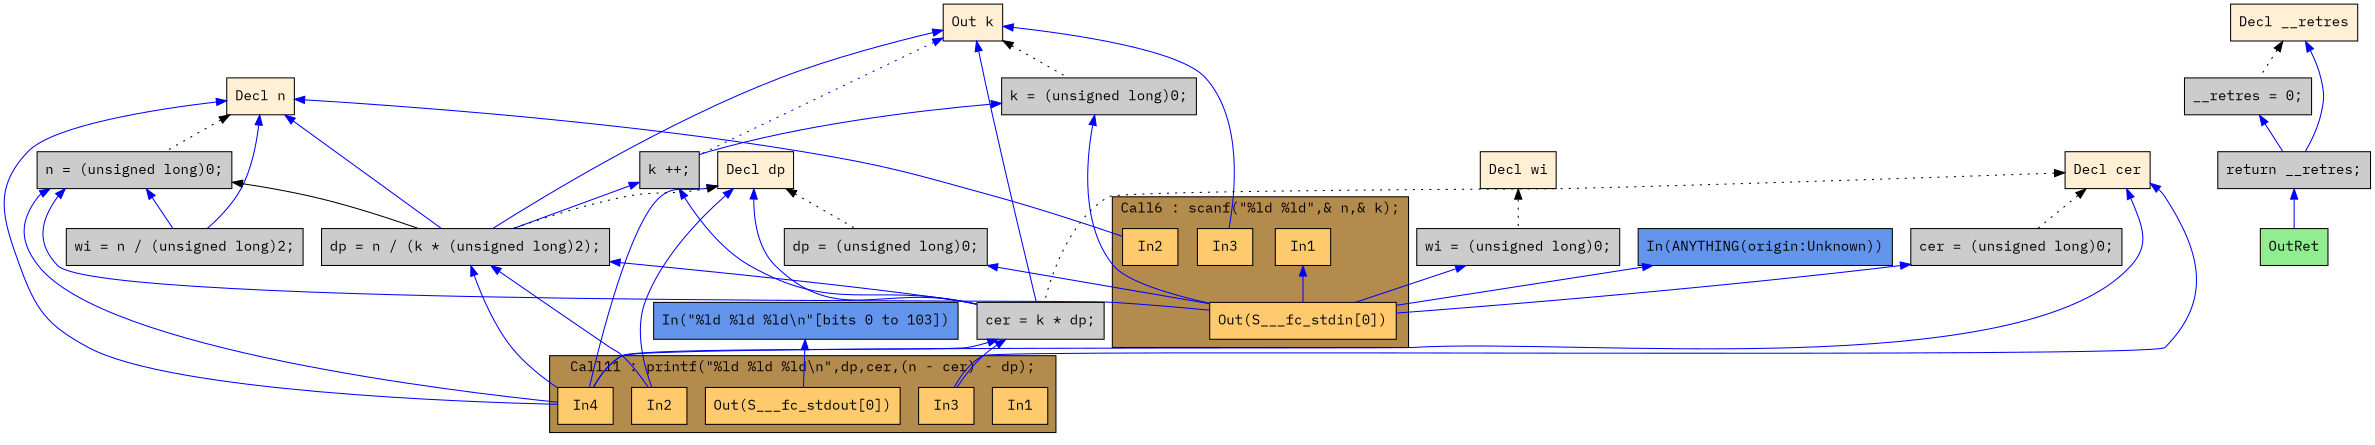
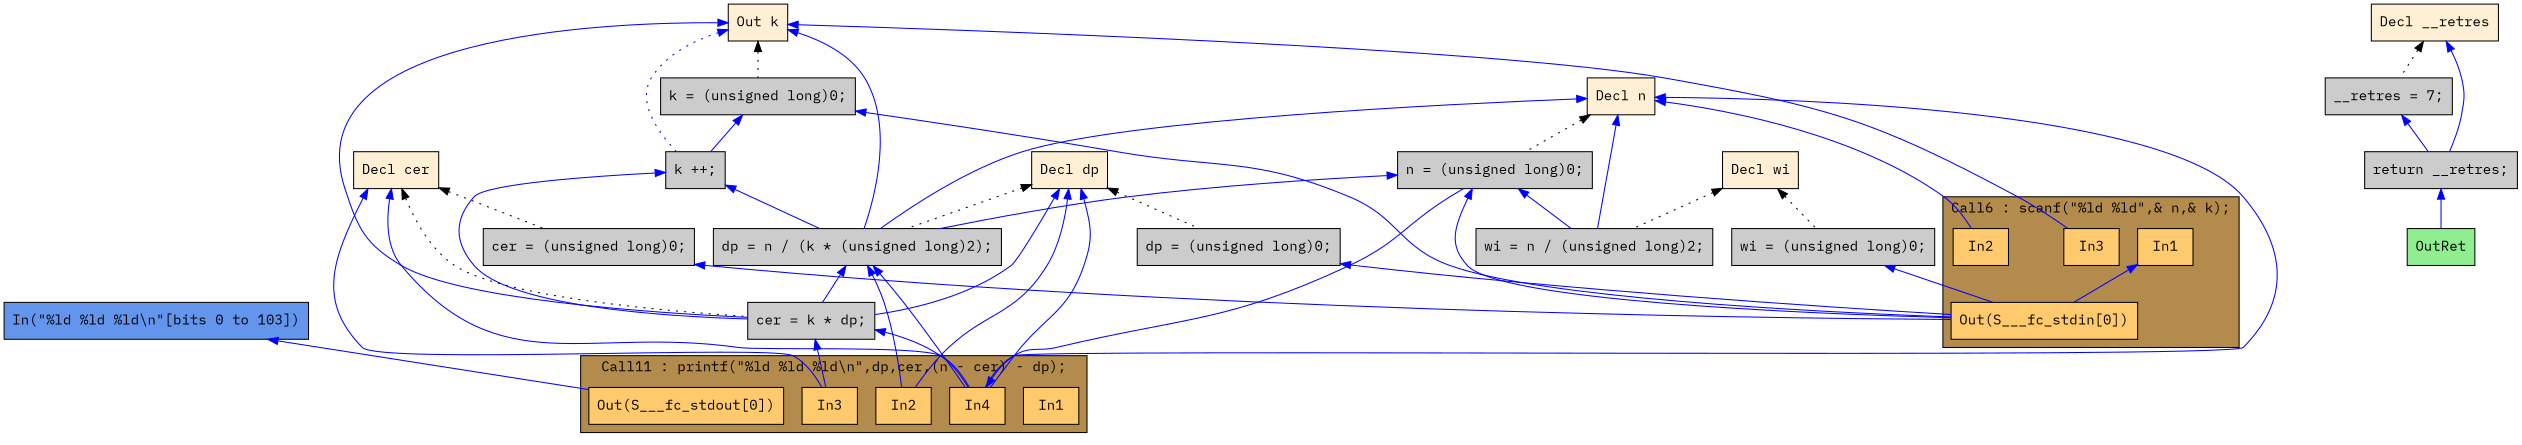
(2248, 96) -> (2389, 96)
(332, 201) -> (1162, 193)
none -> (1673, 211)
(1765, 247) -> none
(250, 354) -> (1236, 309)
